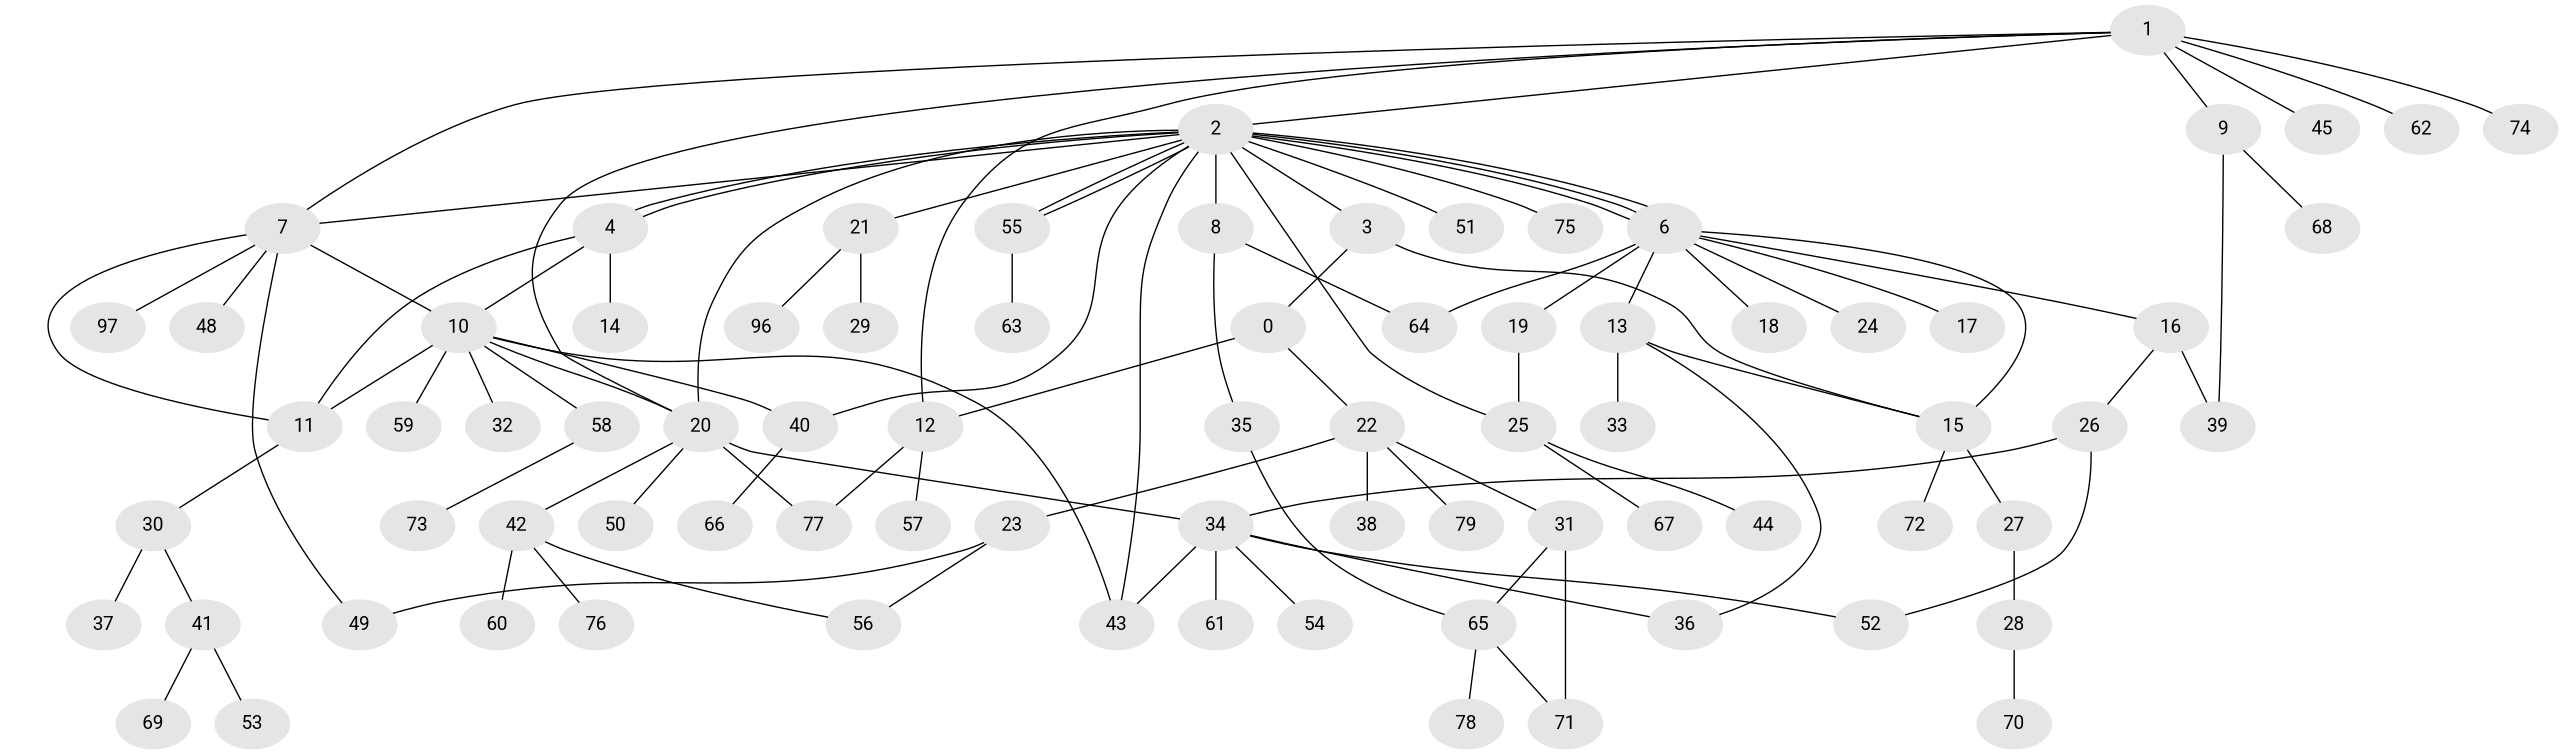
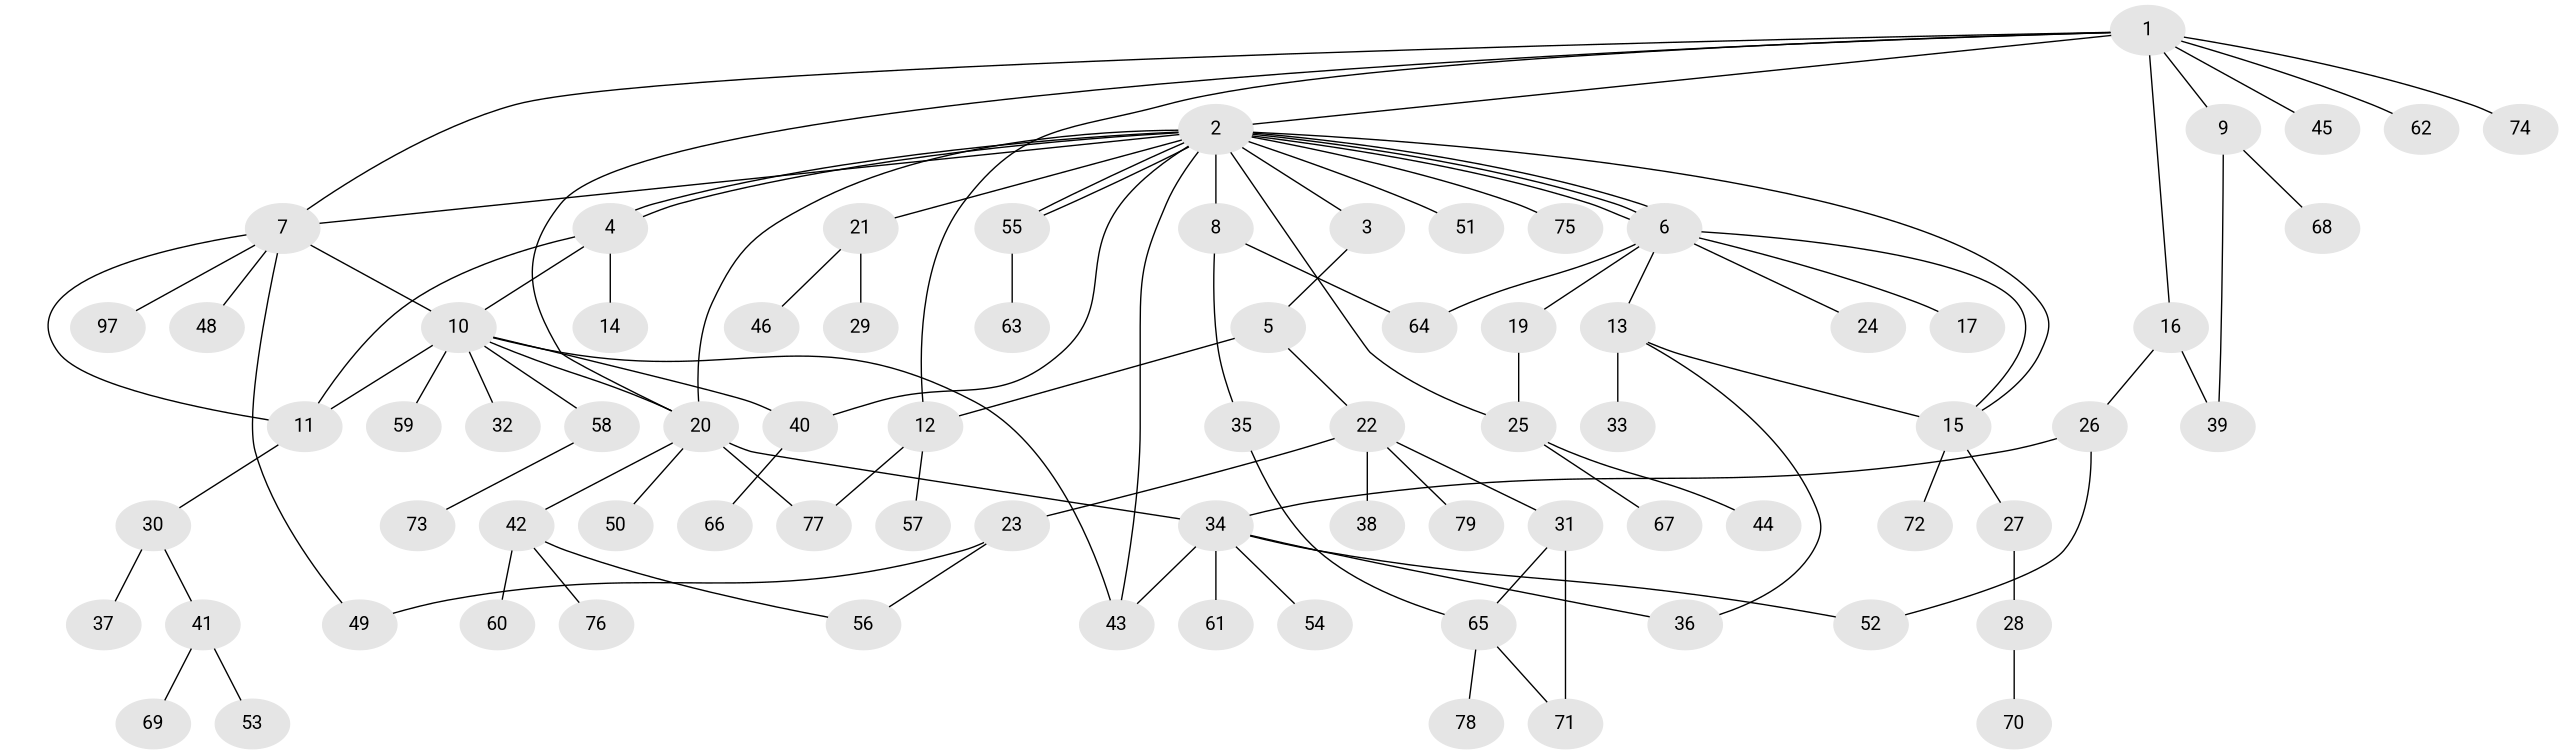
(1919, 275) -> (2159, 179)
(1669, 304) -> (1727, 183)
(762, 328) -> (762, 328)
(1268, 328) -> (1268, 328)
(1769, 328) -> none
